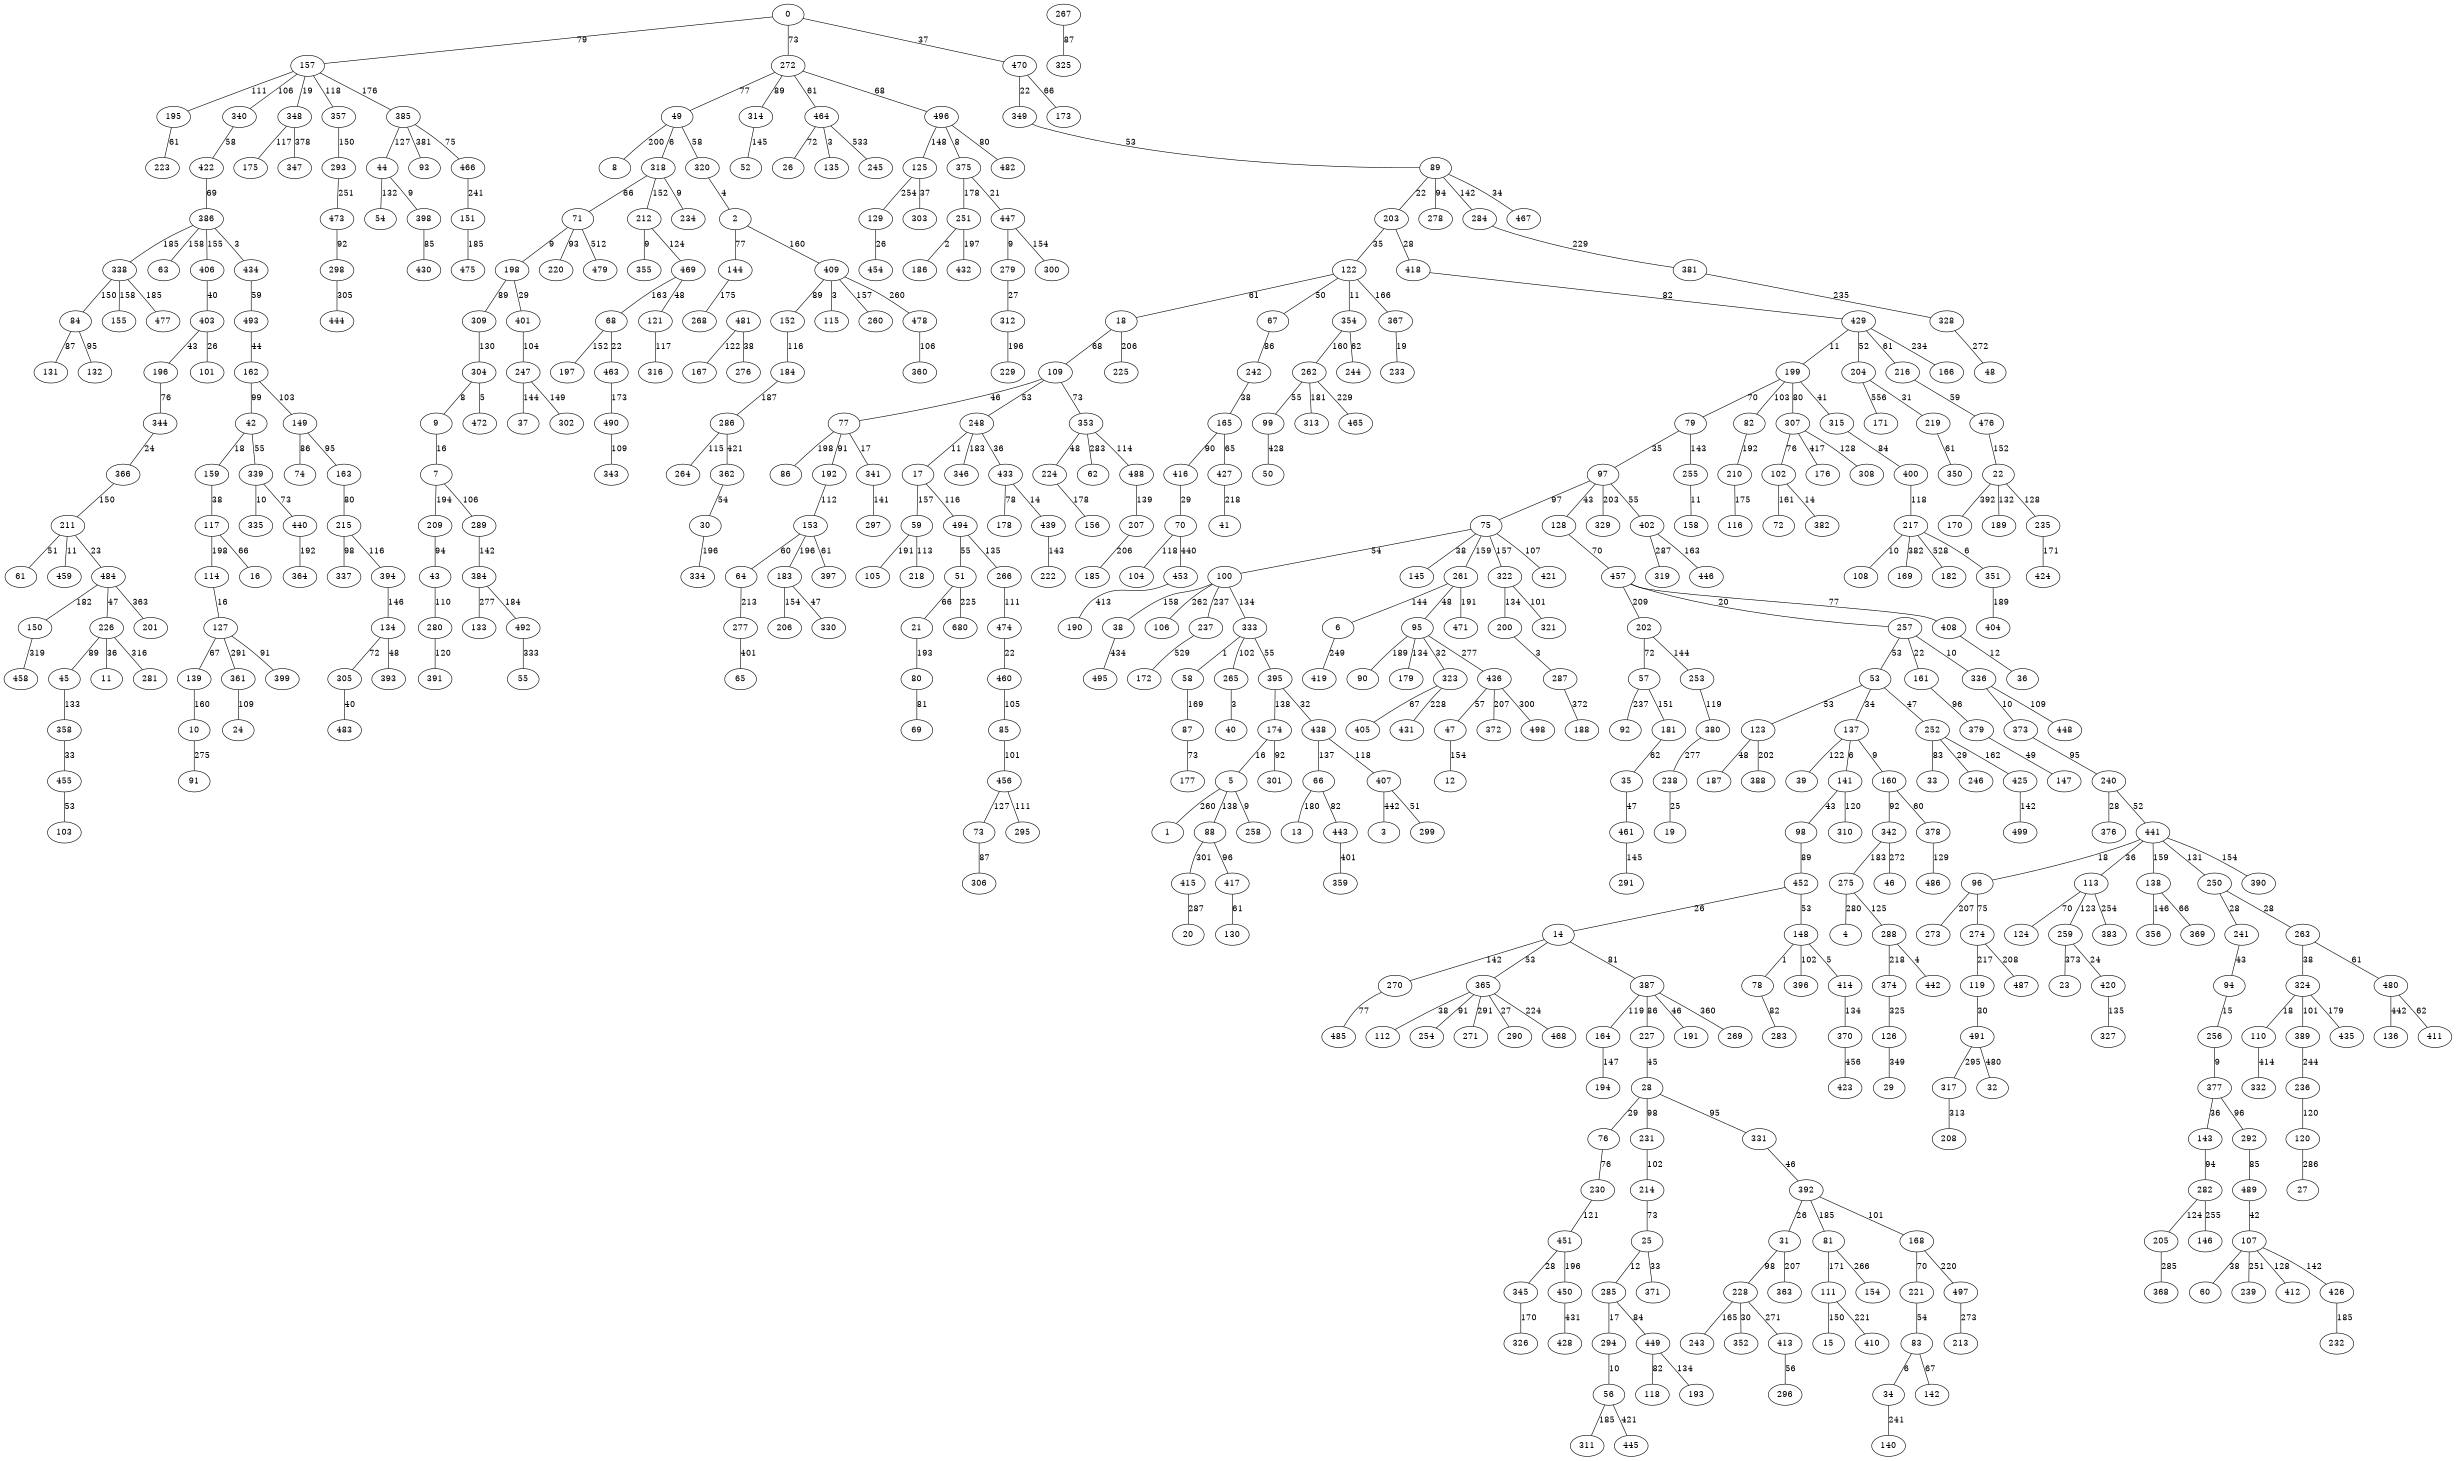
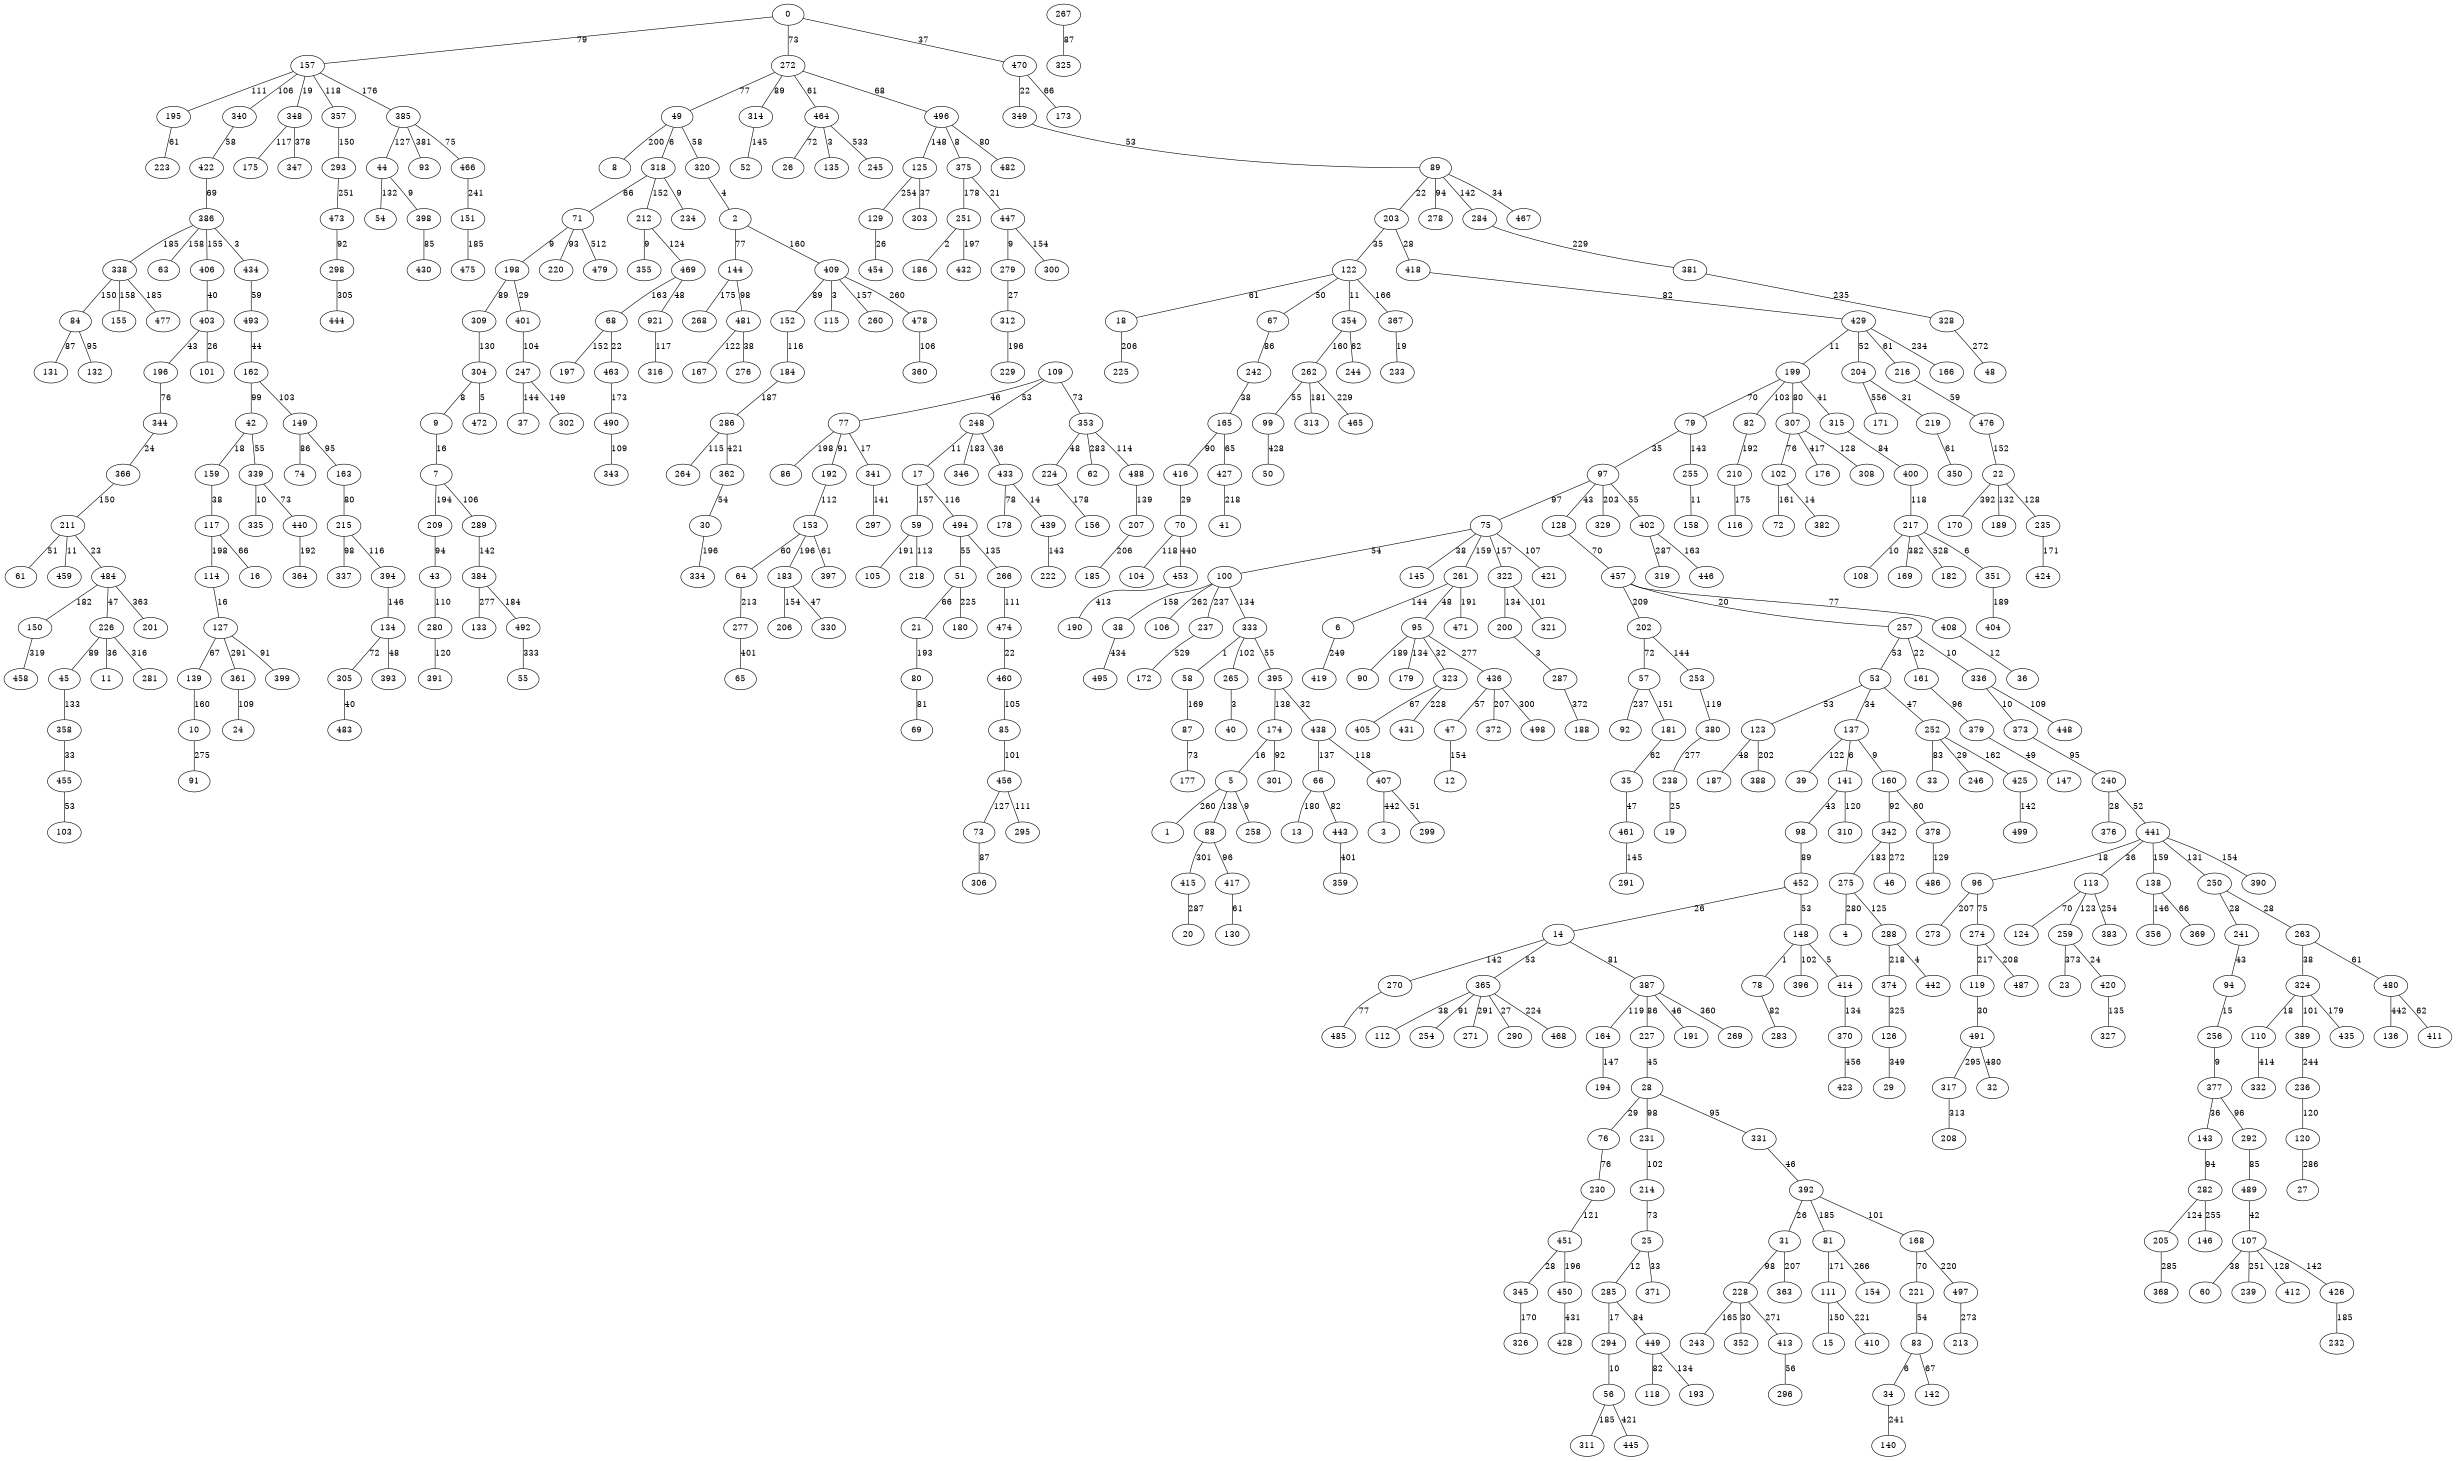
none -> (739, 296)
(655, 321) -> (655, 321)
(1088, 347) -> none
(960, 628) -> (960, 628)
